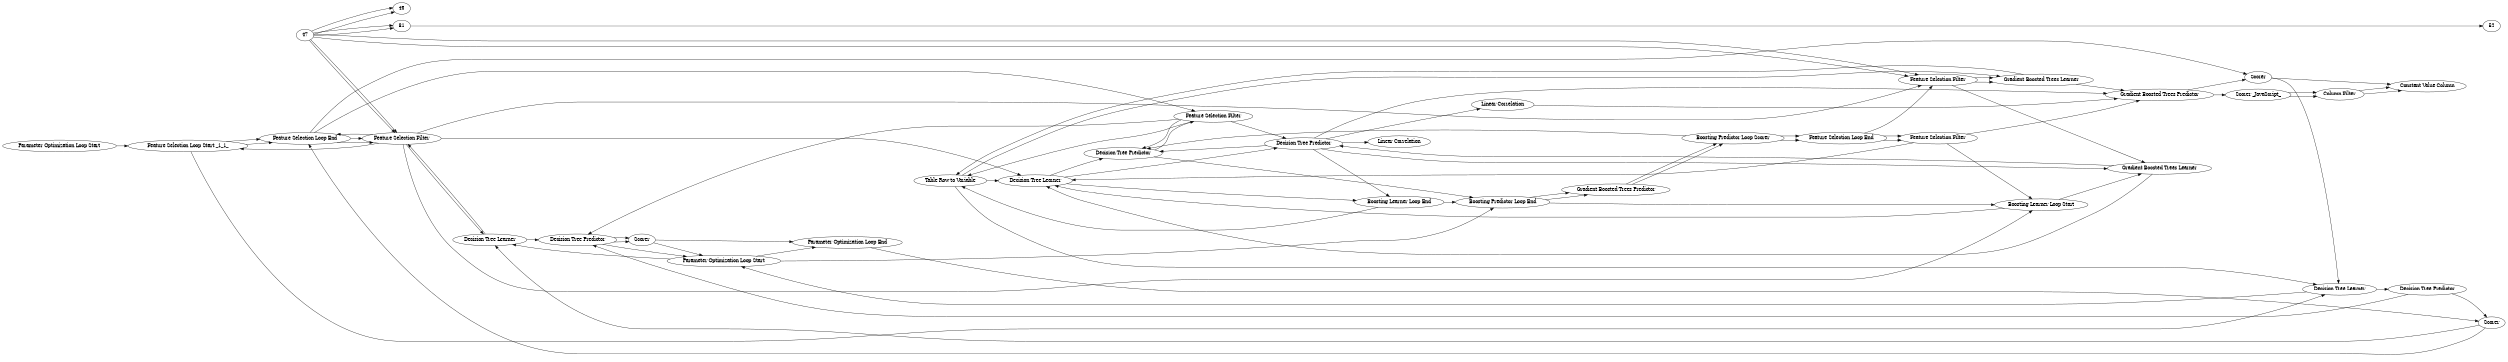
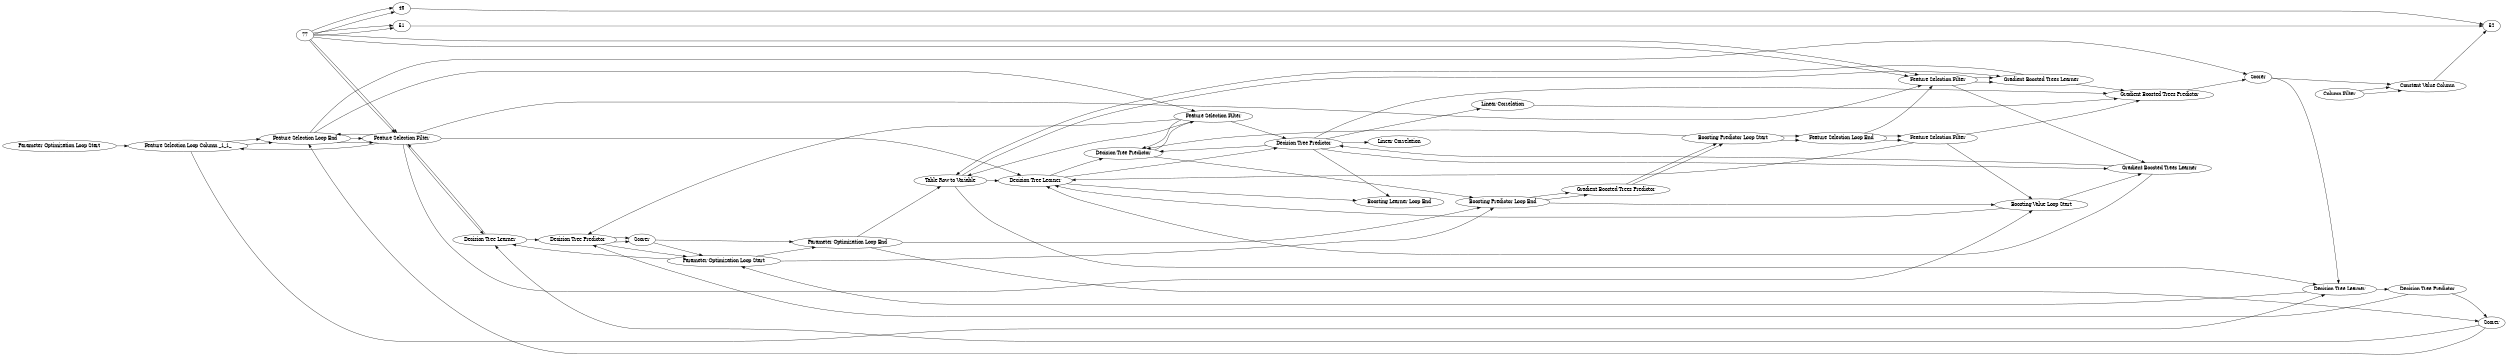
none -> (1446, 11)
(402, 26) -> (402, 26)
(305, 35) -> (305, 35)
none -> (2459, 57)
(2258, 95) -> none
(1733, 138) -> (1733, 138)
(188, 146) -> (188, 146)
(1448, 202) -> (1191, 242)
(2041, 205) -> (2041, 205)
(1169, 230) -> (898, 212)
